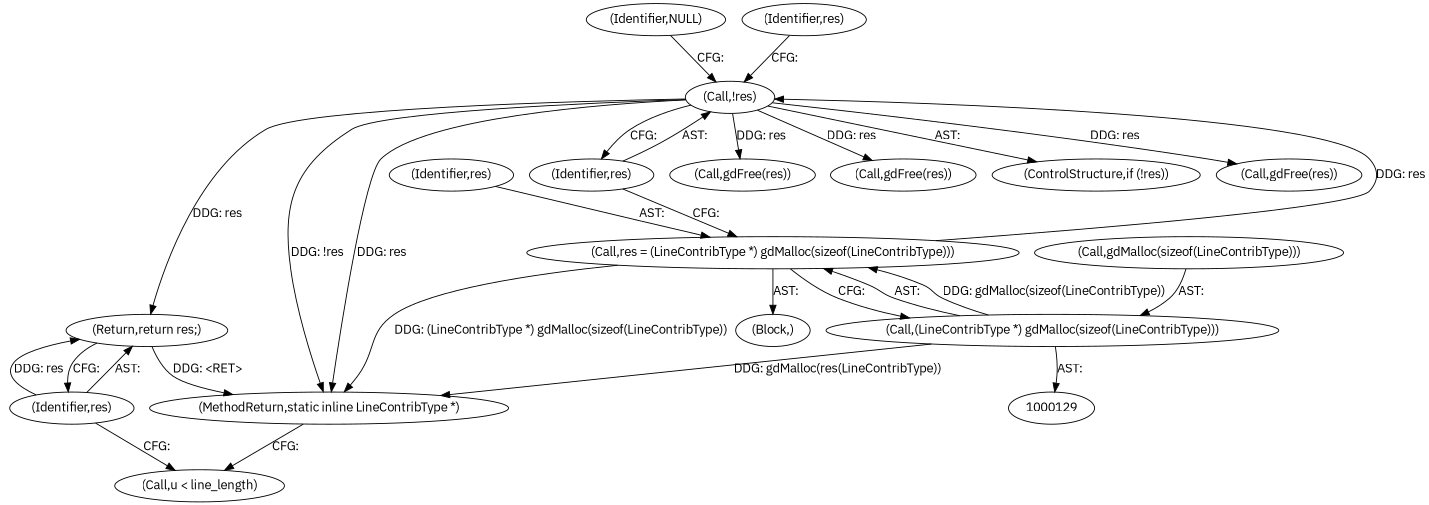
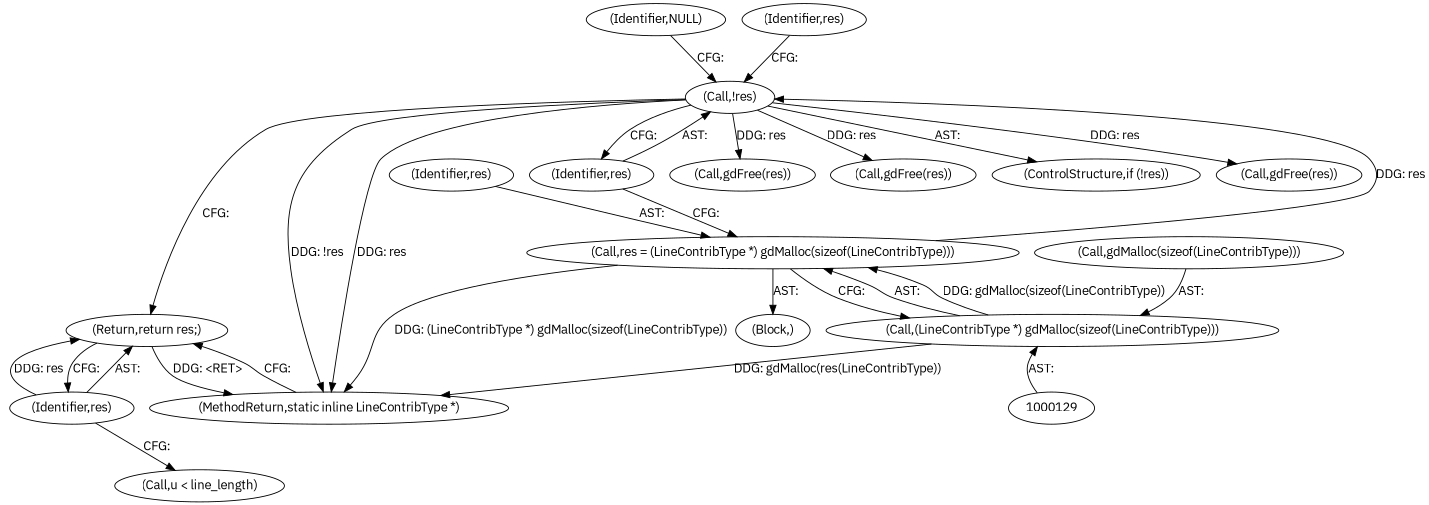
(217, 214) -> (217, 214)
(1057, 365) -> (1028, 374)
(268, 445) -> (250, 367)
